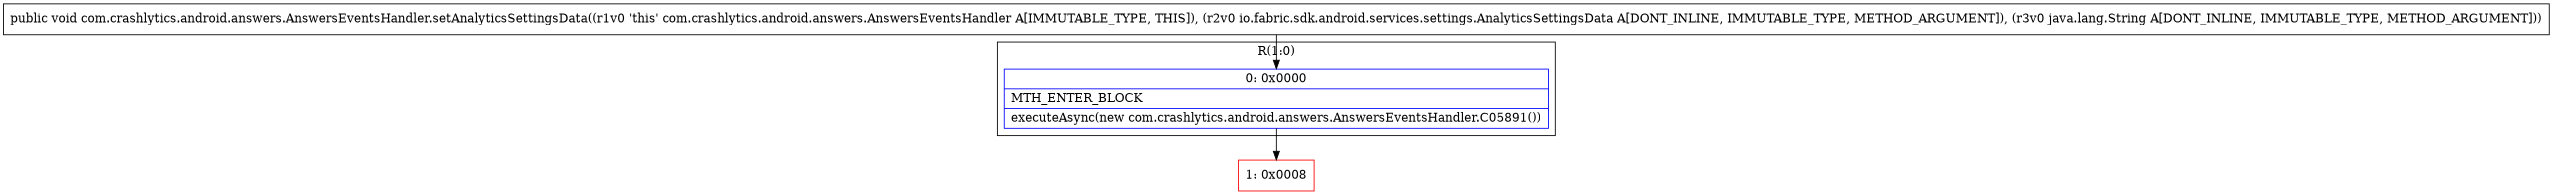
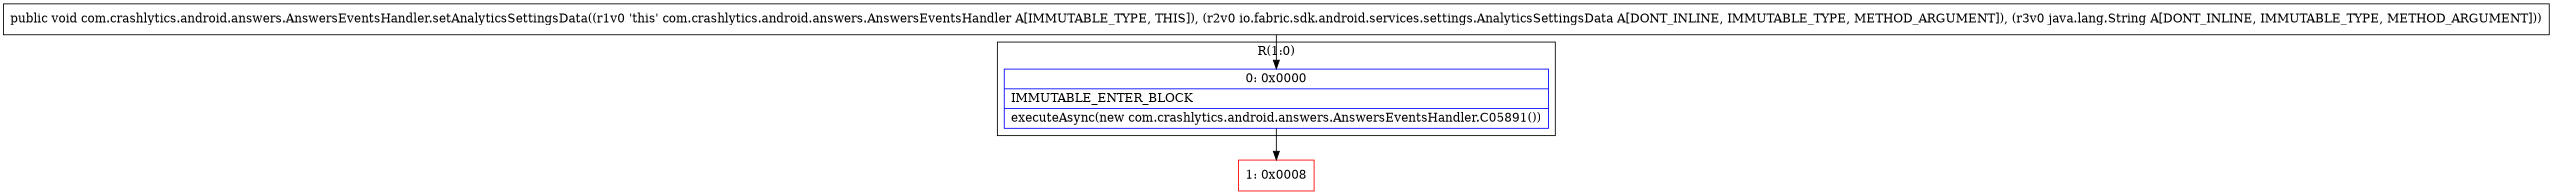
(1077, 98) -> (1102, 98)
